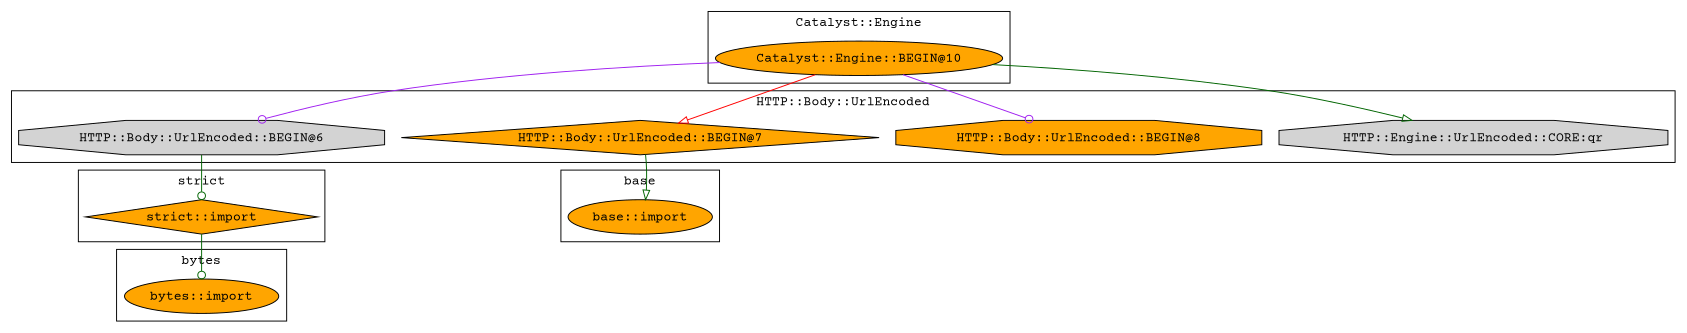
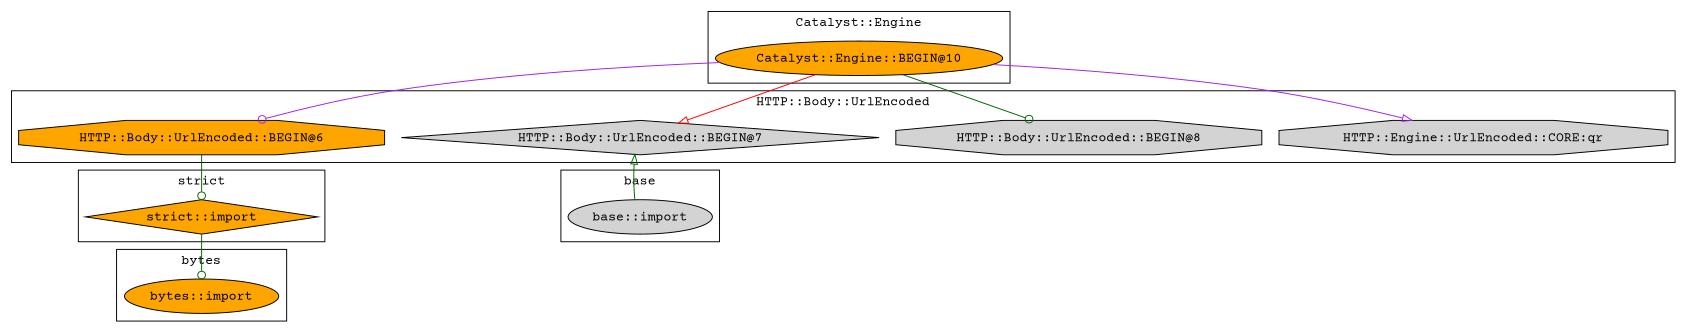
(1199, 81) -> (1199, 81)
(967, 97) -> (967, 97)
(202, 138) -> (202, 138)
(640, 138) -> (640, 138)
(1079, 138) -> (1079, 138)
(647, 177) -> (634, 182)
(640, 217) -> (640, 217)
